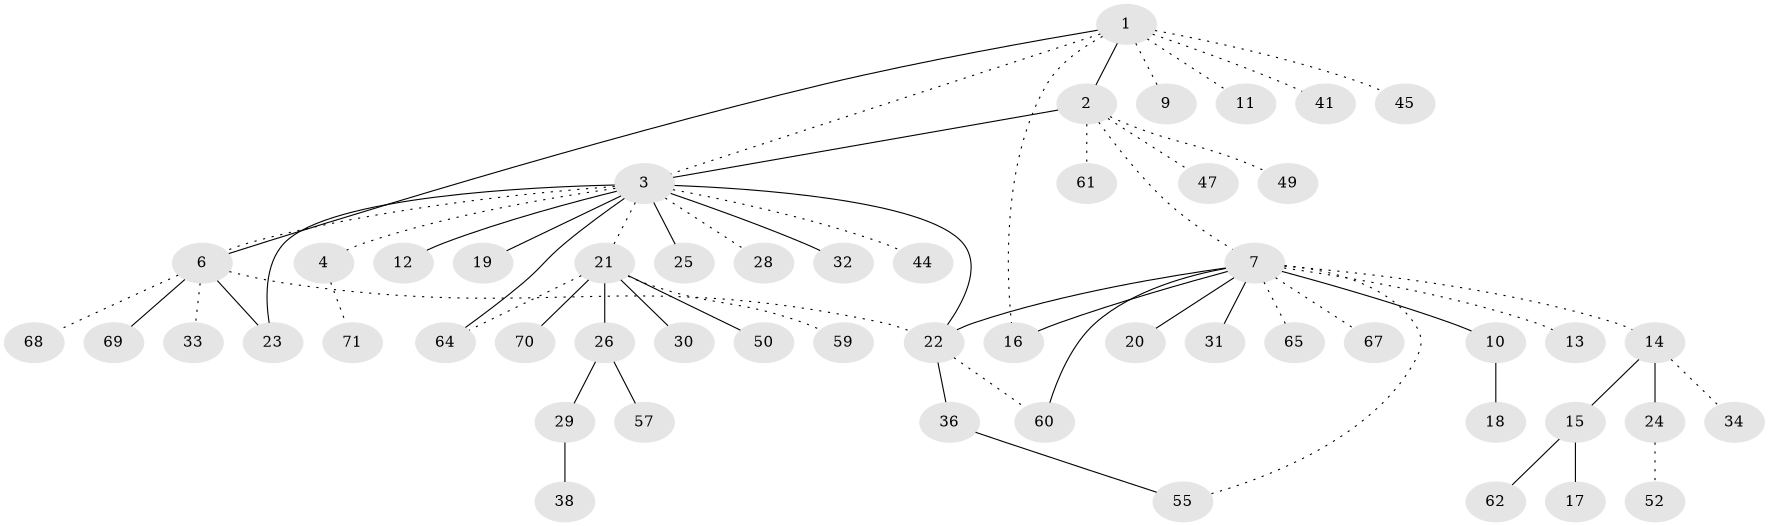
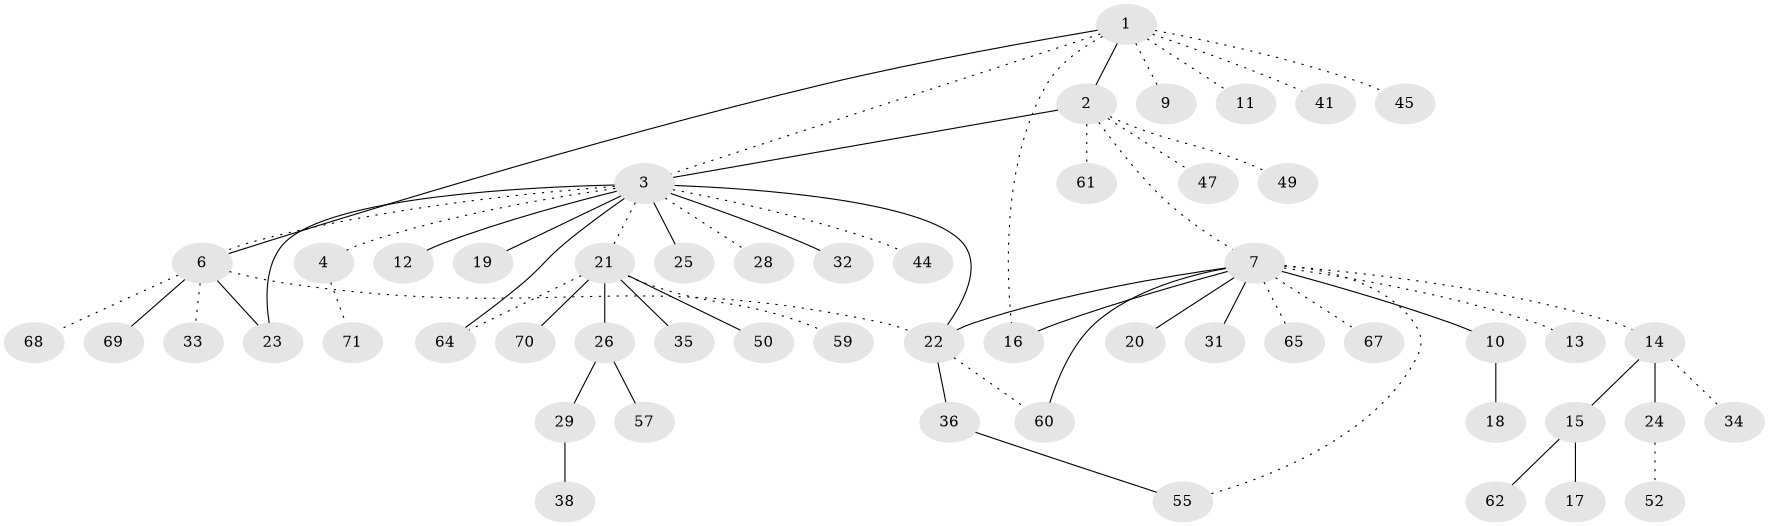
(684, 343) -> (684, 343)
